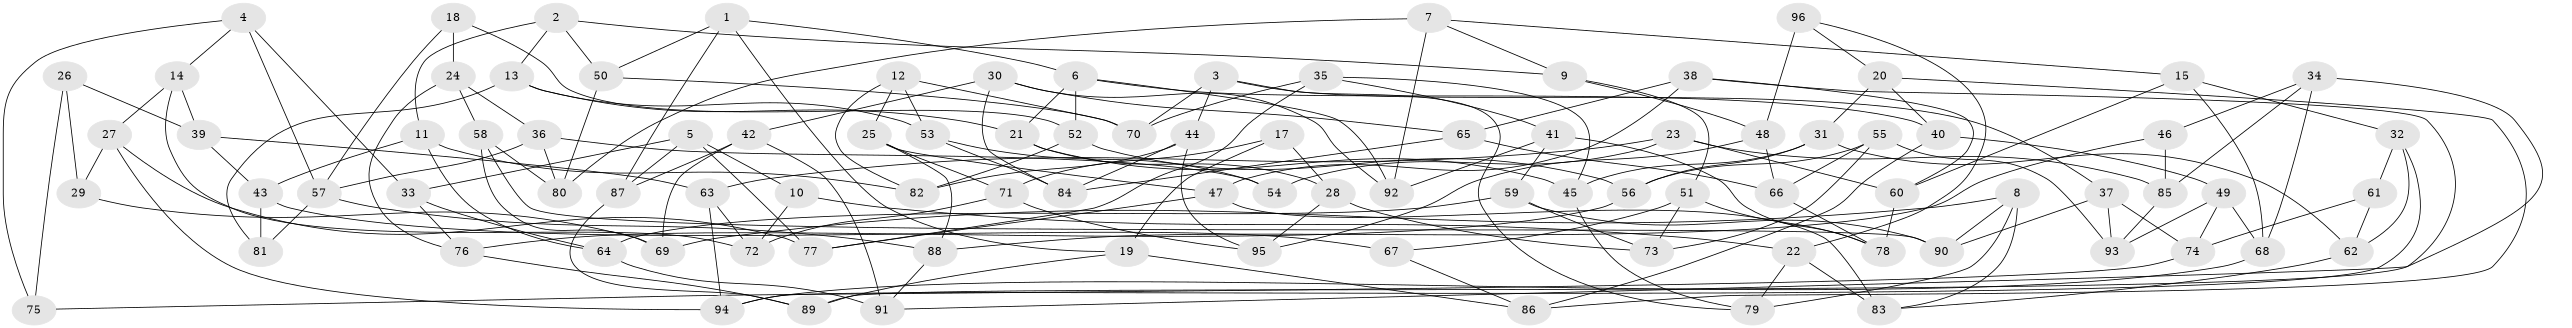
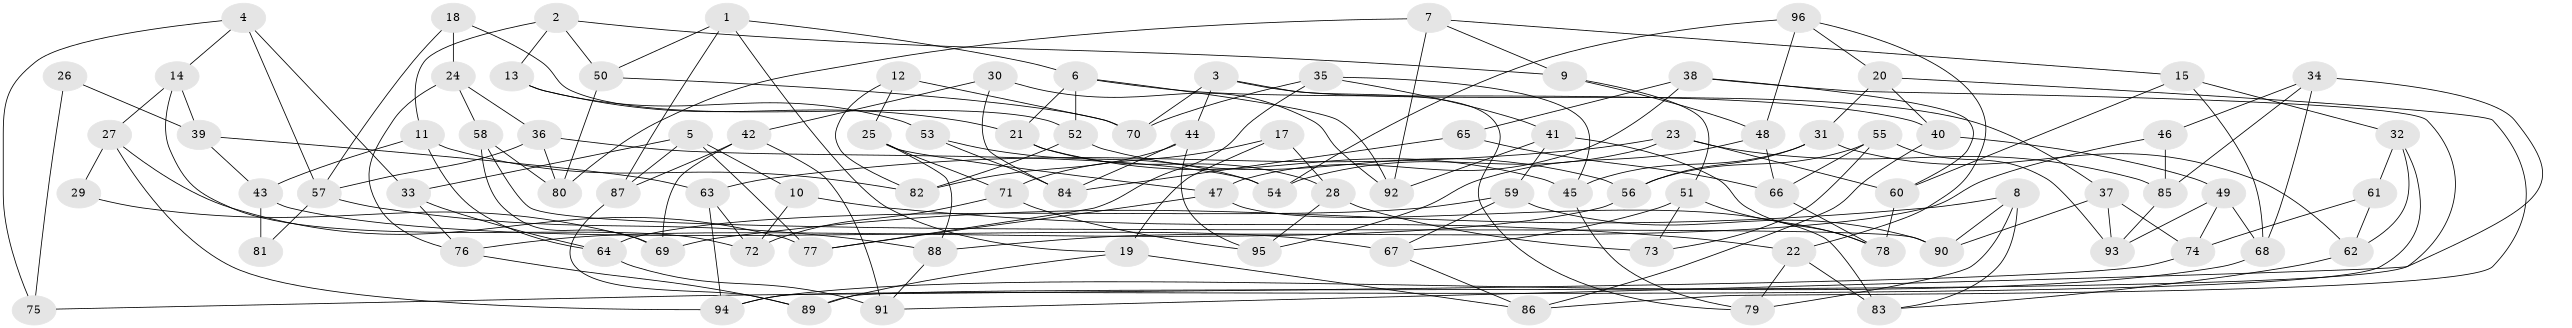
none -> (1522, 67)
(913, 106) -> none
(1228, 112) -> none
(321, 119) -> none
(72, 135) -> none
(1581, 224) -> (1452, 223)
